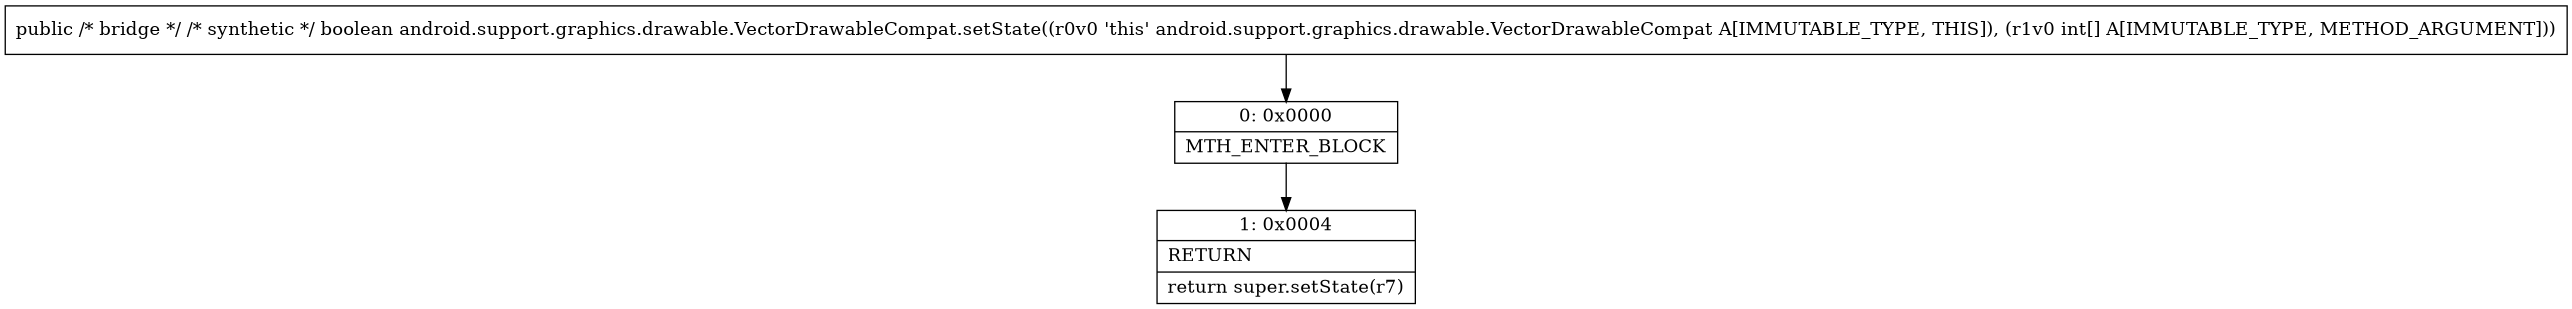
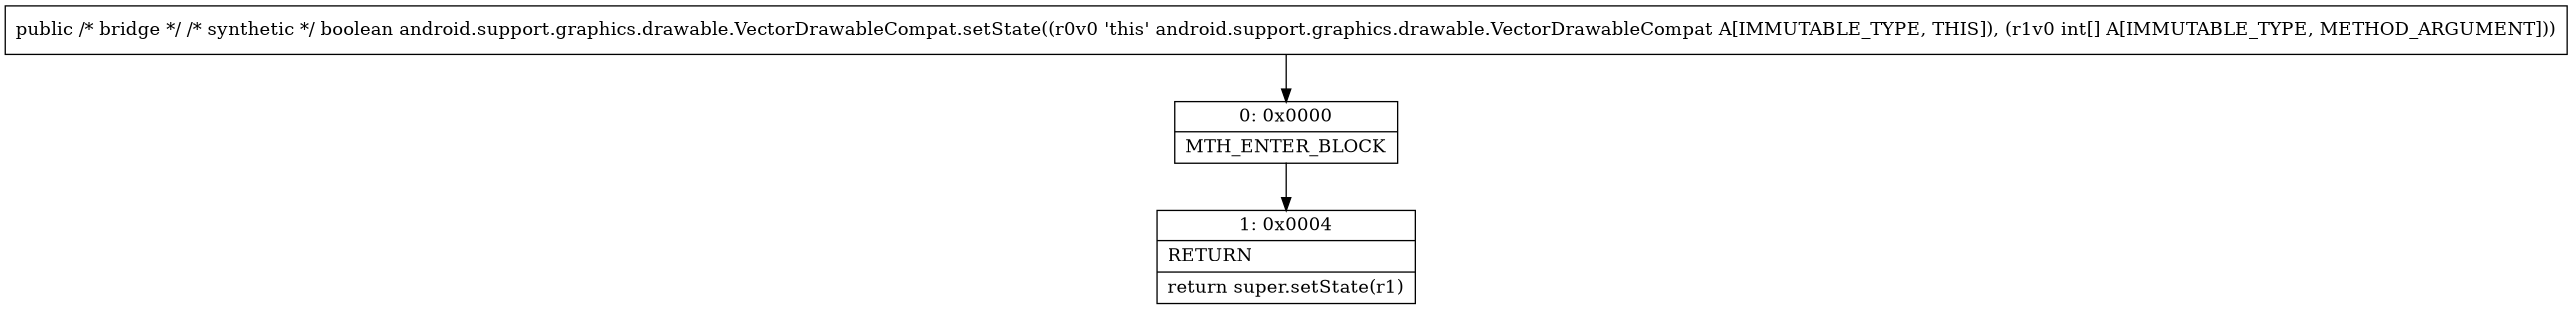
(1286, 287) -> (1286, 287)
